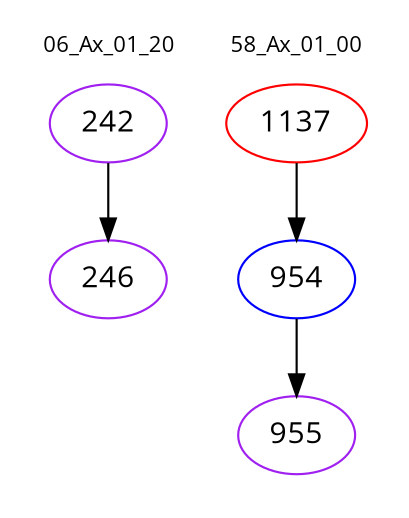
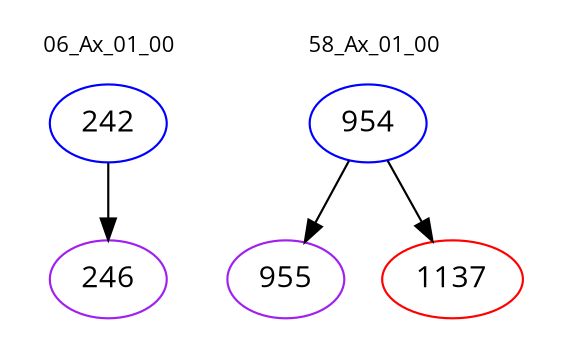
(109, 47) -> (109, 47)
(108, 123) -> (108, 123)
(297, 191) -> (405, 191)
